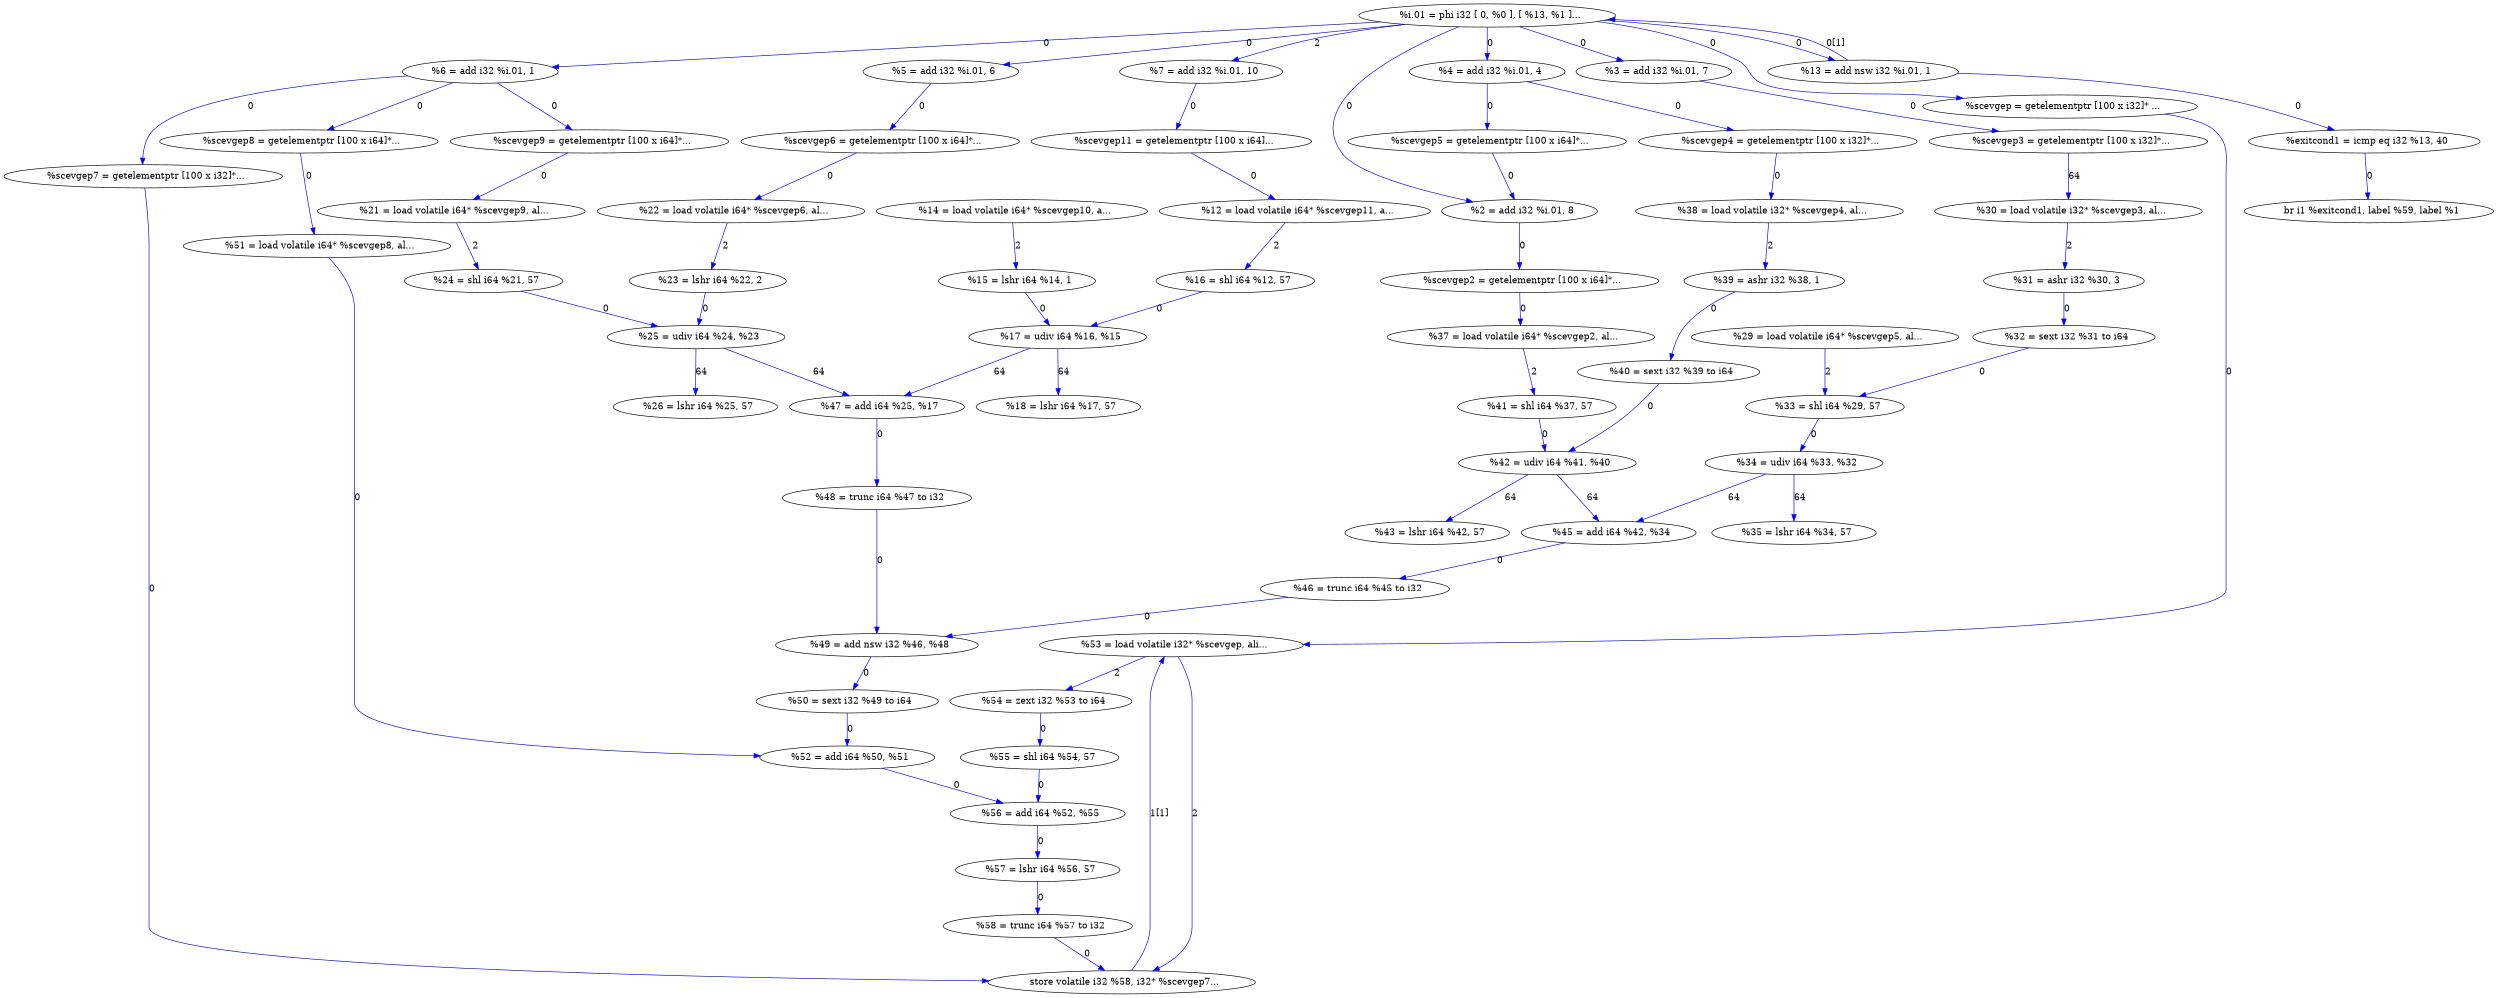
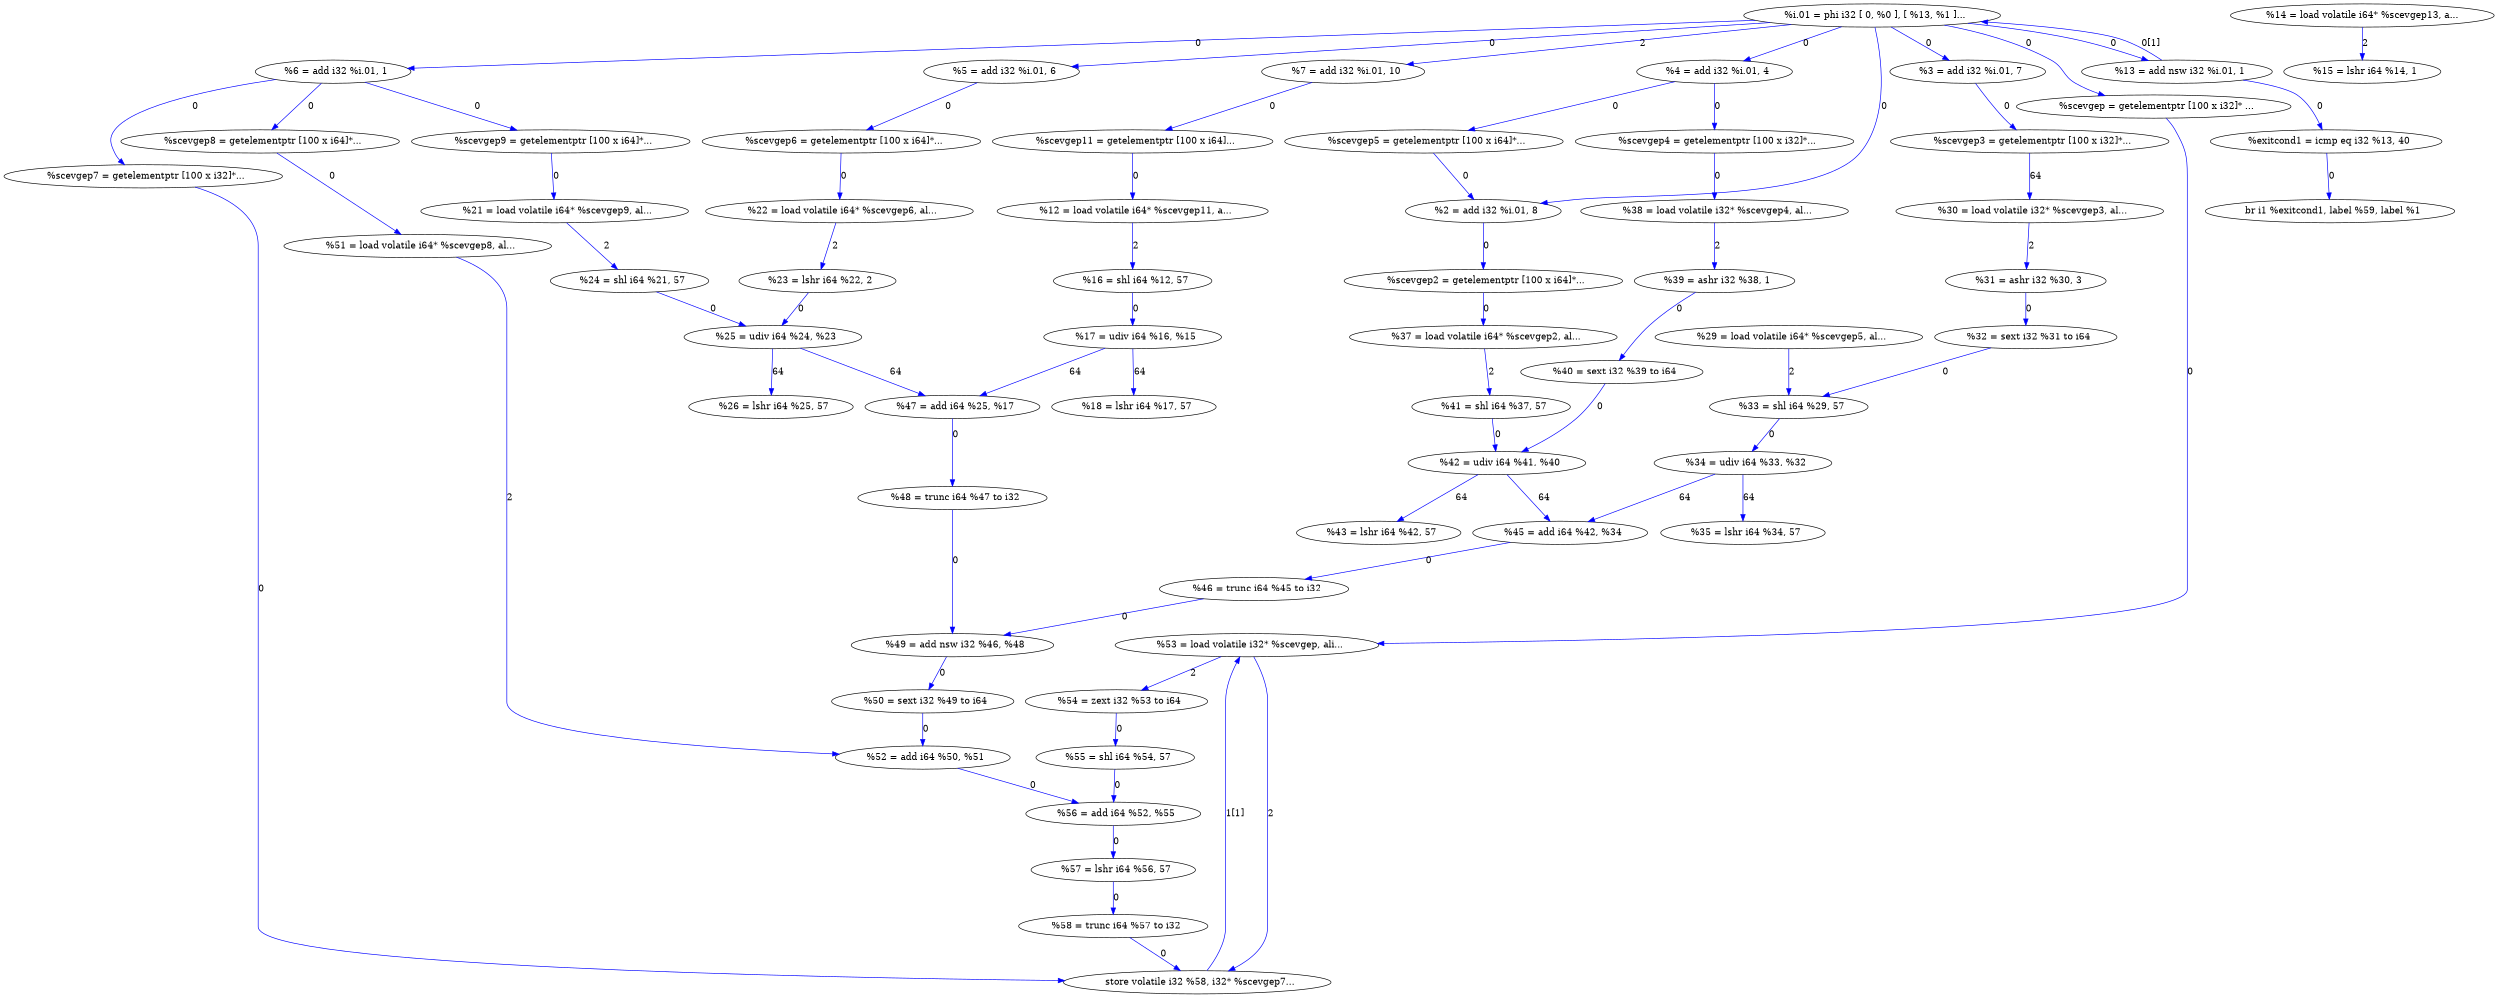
(1012, 211) -> (2362, 16)
(1035, 306) -> none
(358, 498) -> (510, 498)
